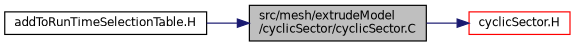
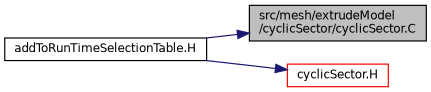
(442, 23) -> (241, 65)
